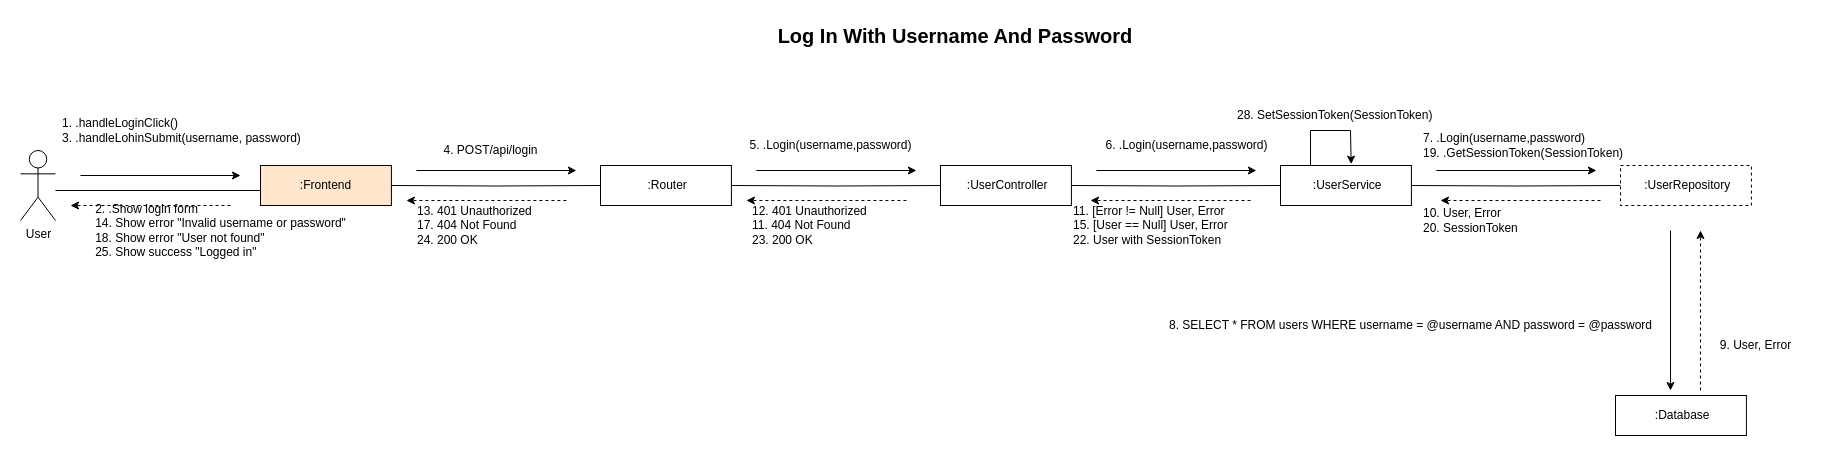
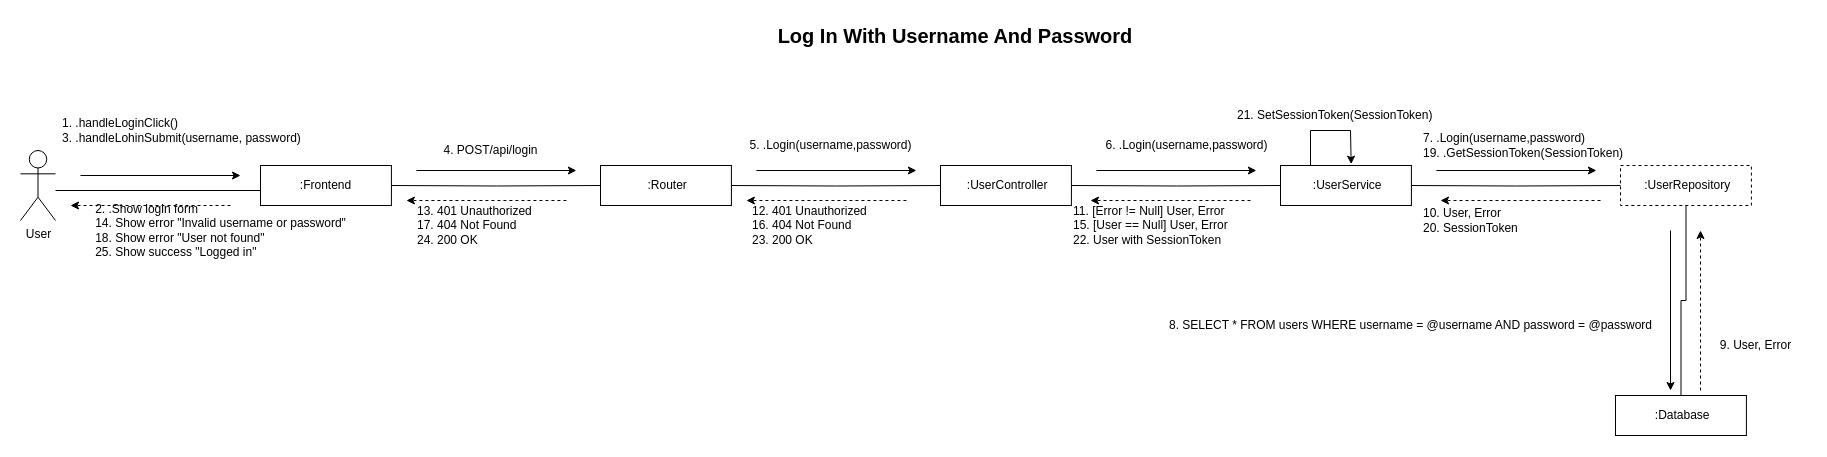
(1342, 116) -> (1342, 116)
(326, 186) -> (326, 186)
(813, 226) -> (813, 226)
none -> (1684, 301)
